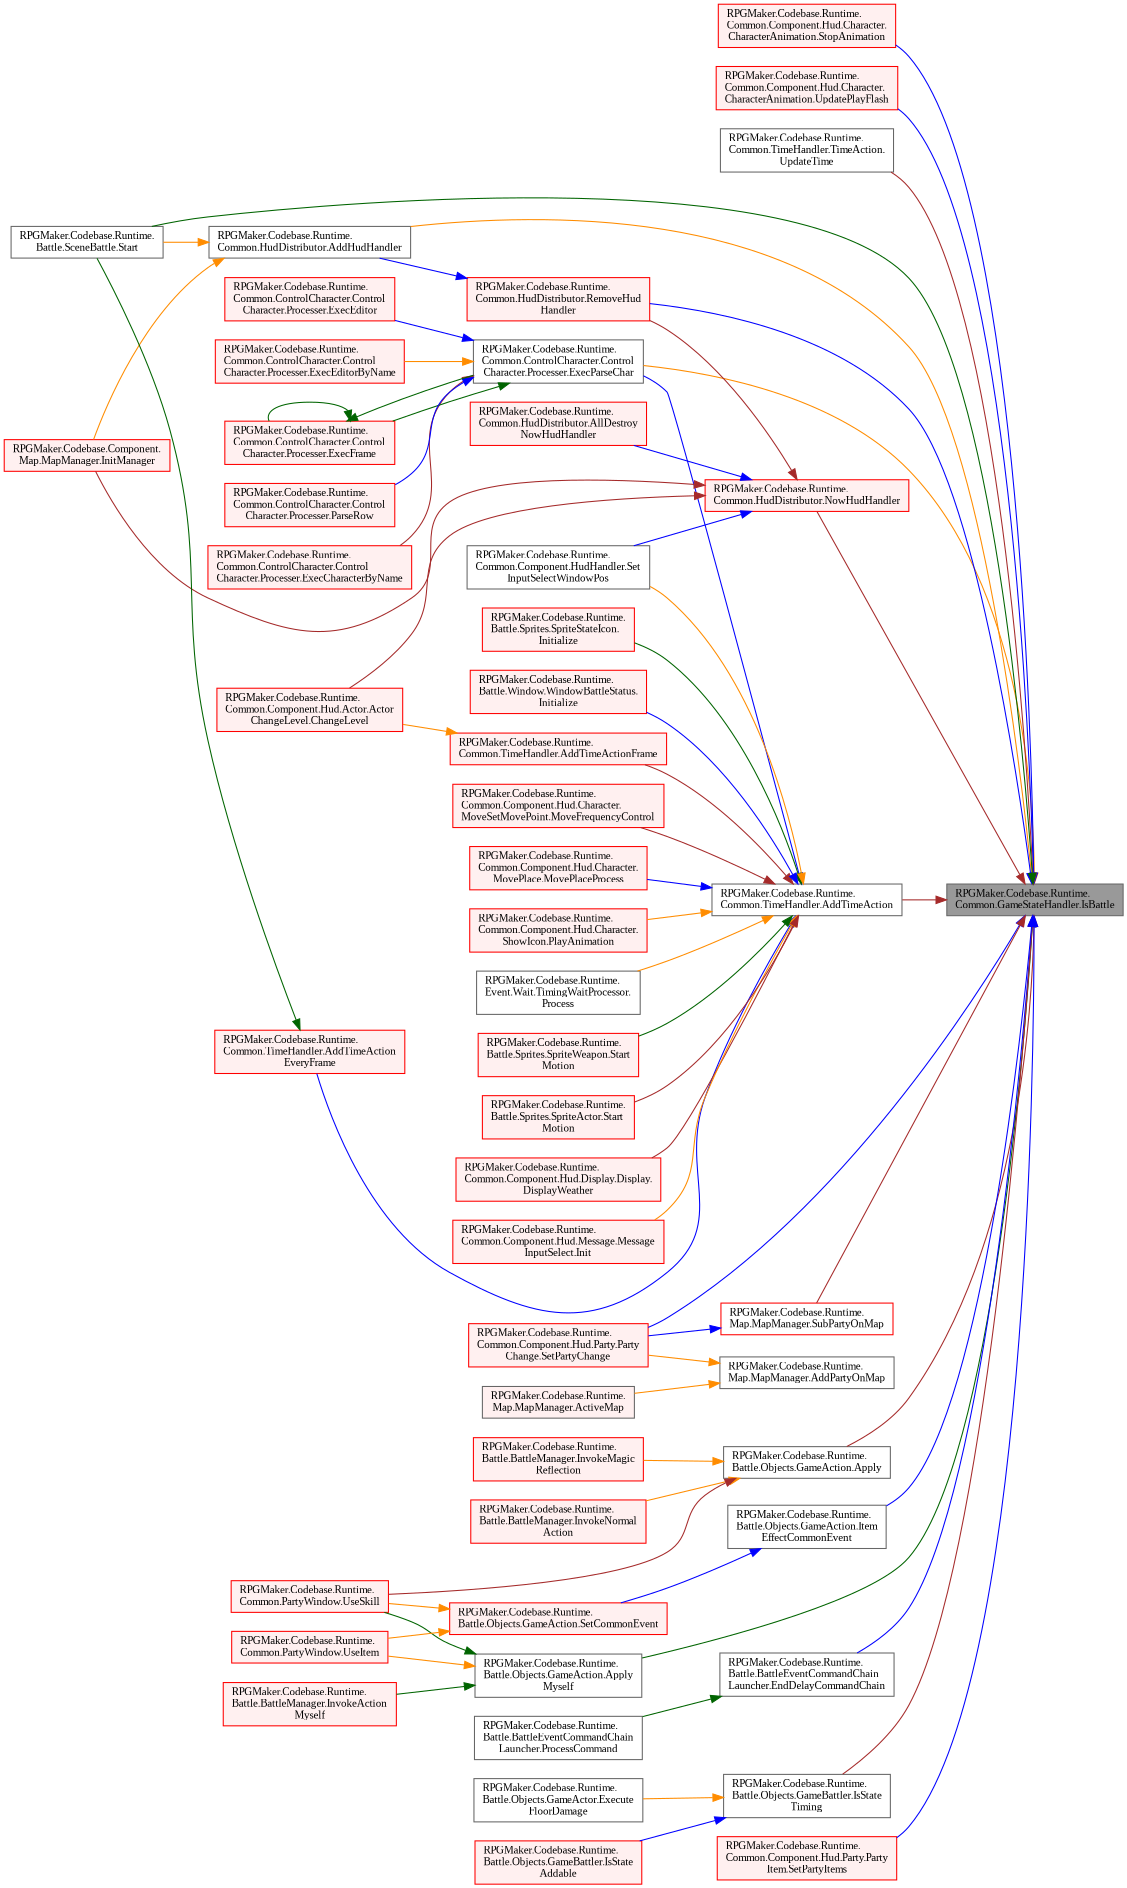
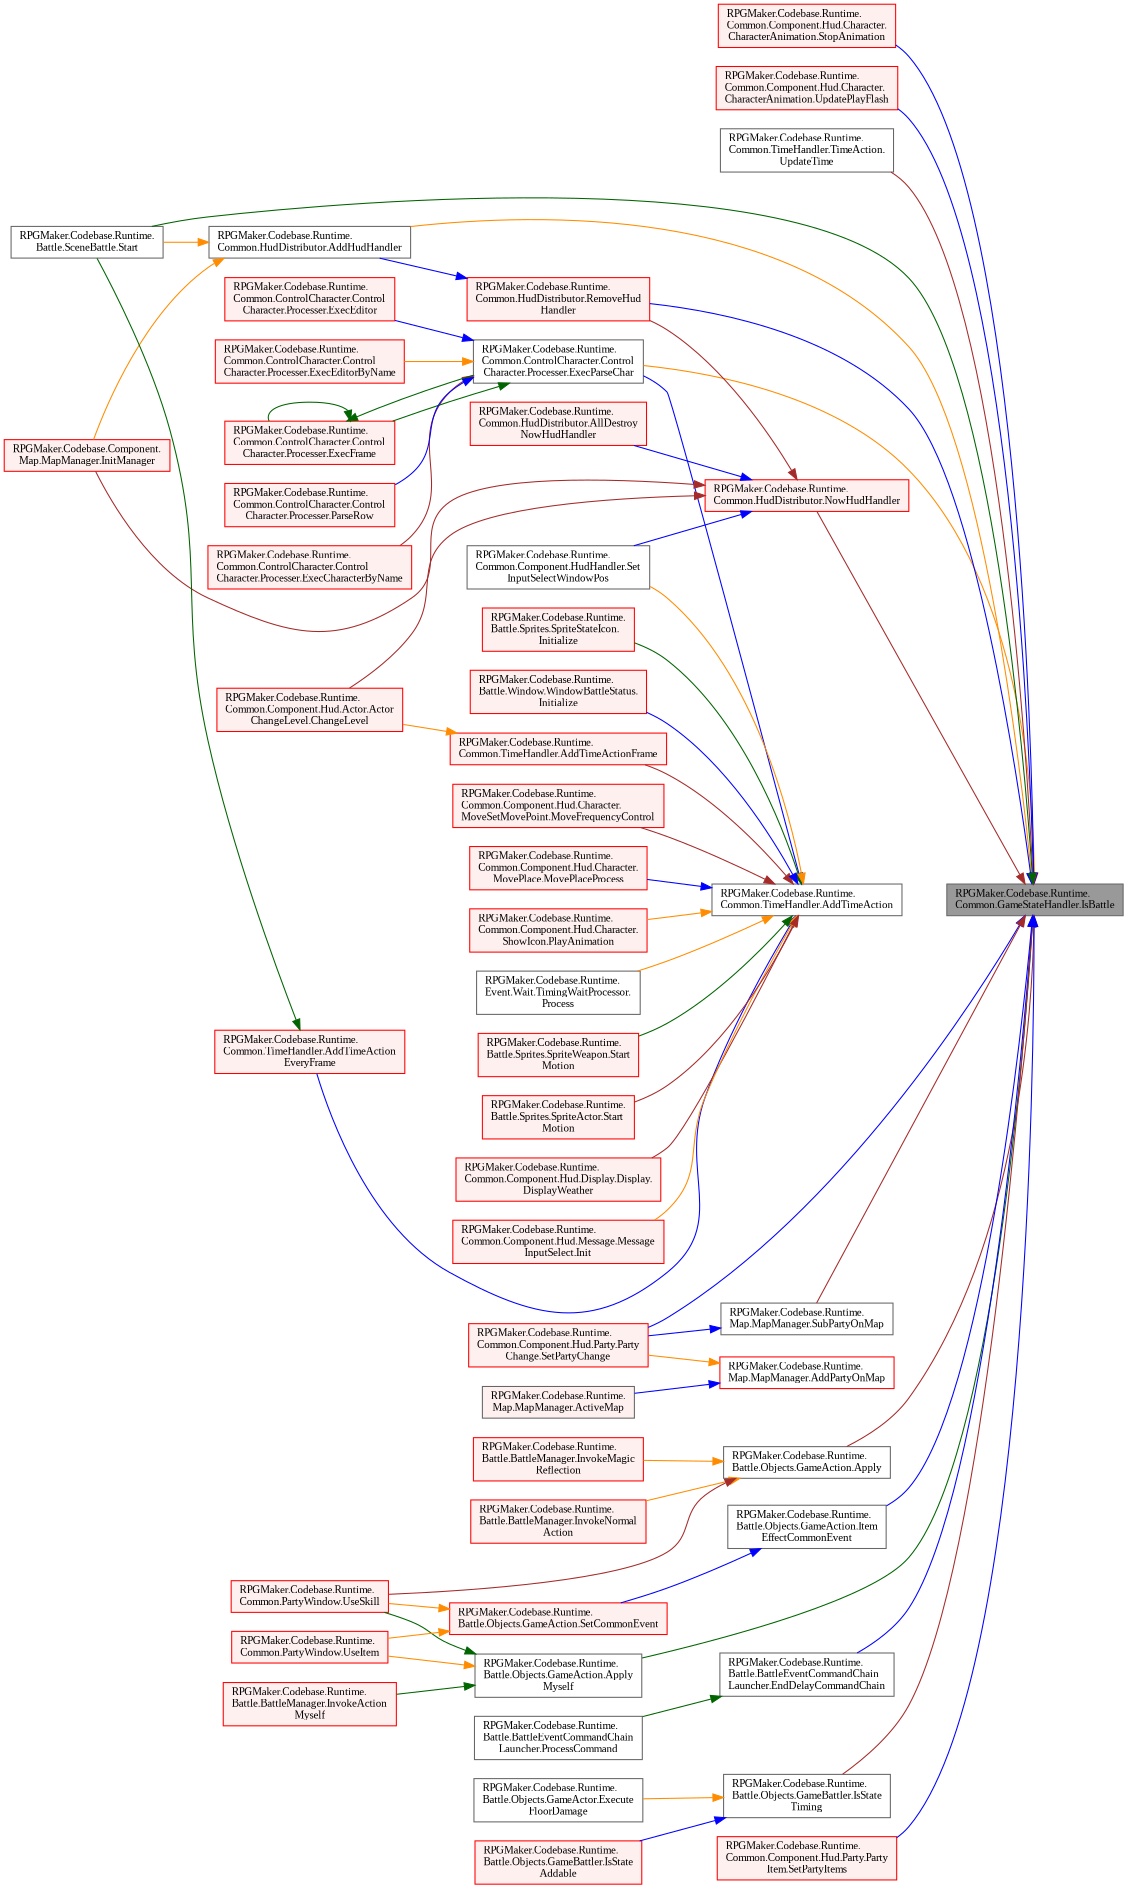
(919, 900) -> none
(807, 1319) -> (807, 1319)
(807, 1373) -> (807, 1373)
(672, 1389) -> (672, 1389)
